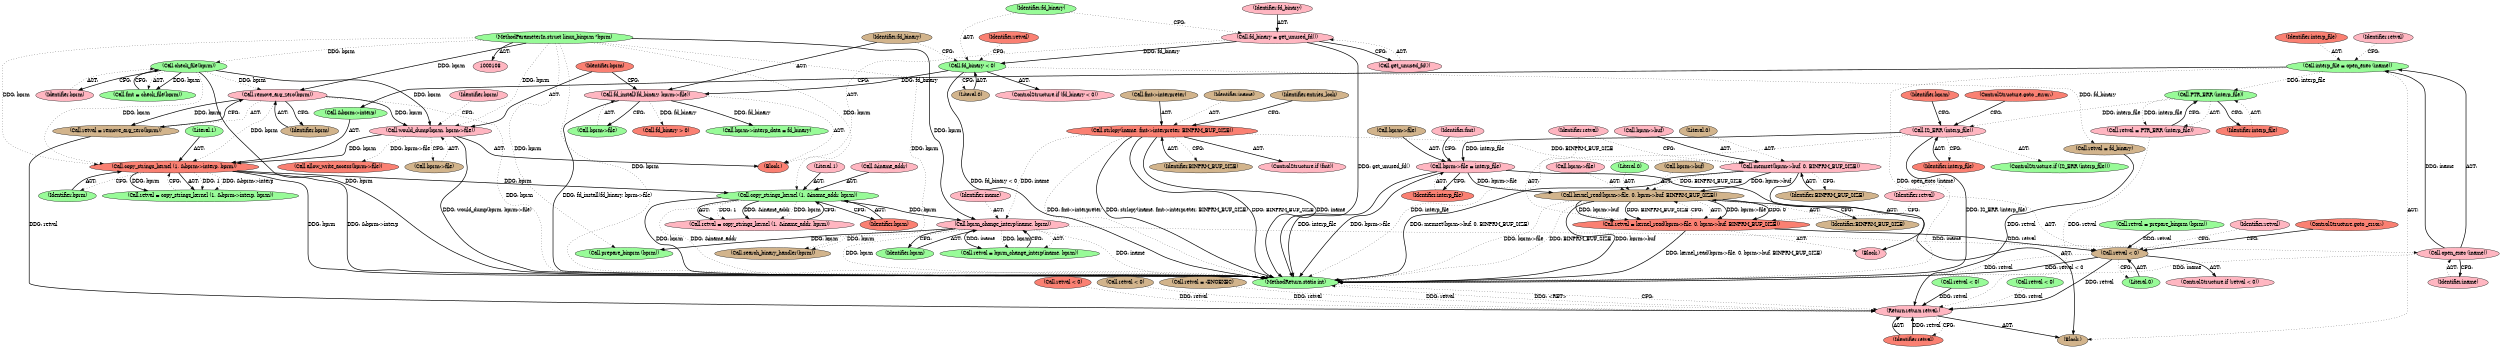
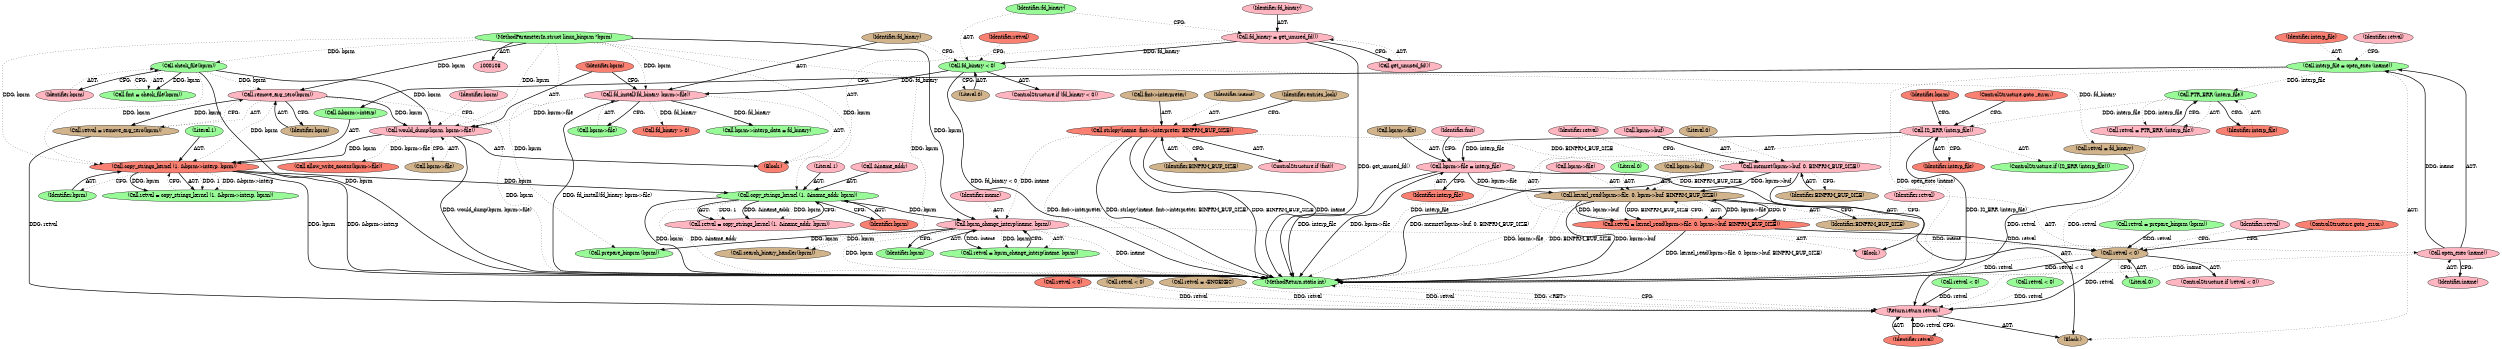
(137, 77) -> (137, 77)
none -> (532, 108)
(224, 115) -> (224, 115)
(680, 270) -> (632, 56)
